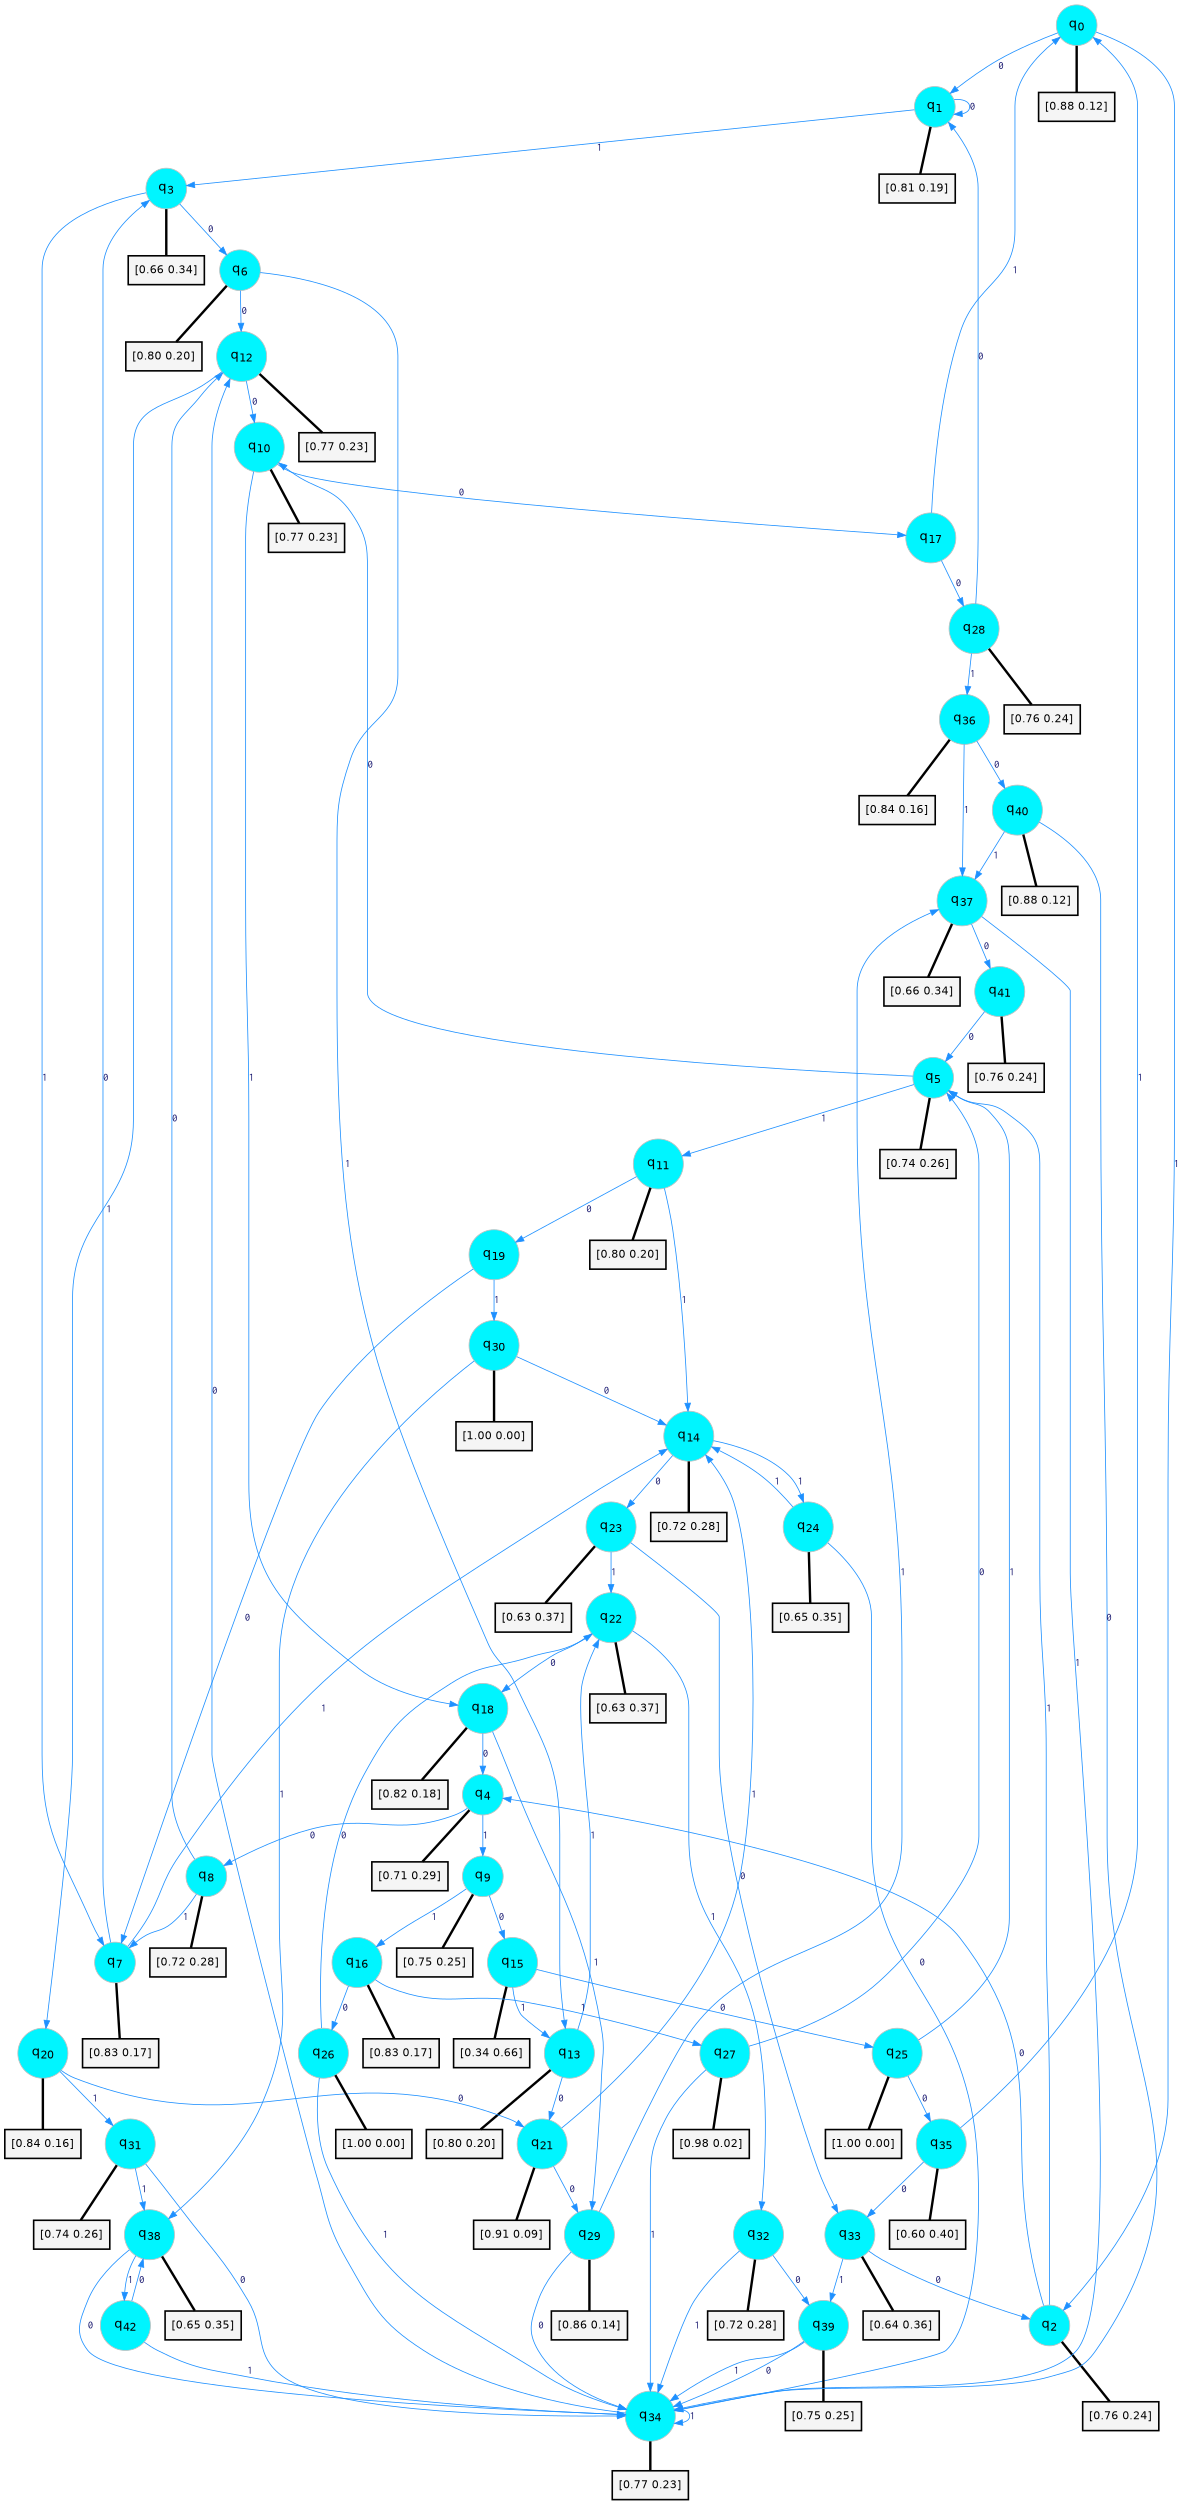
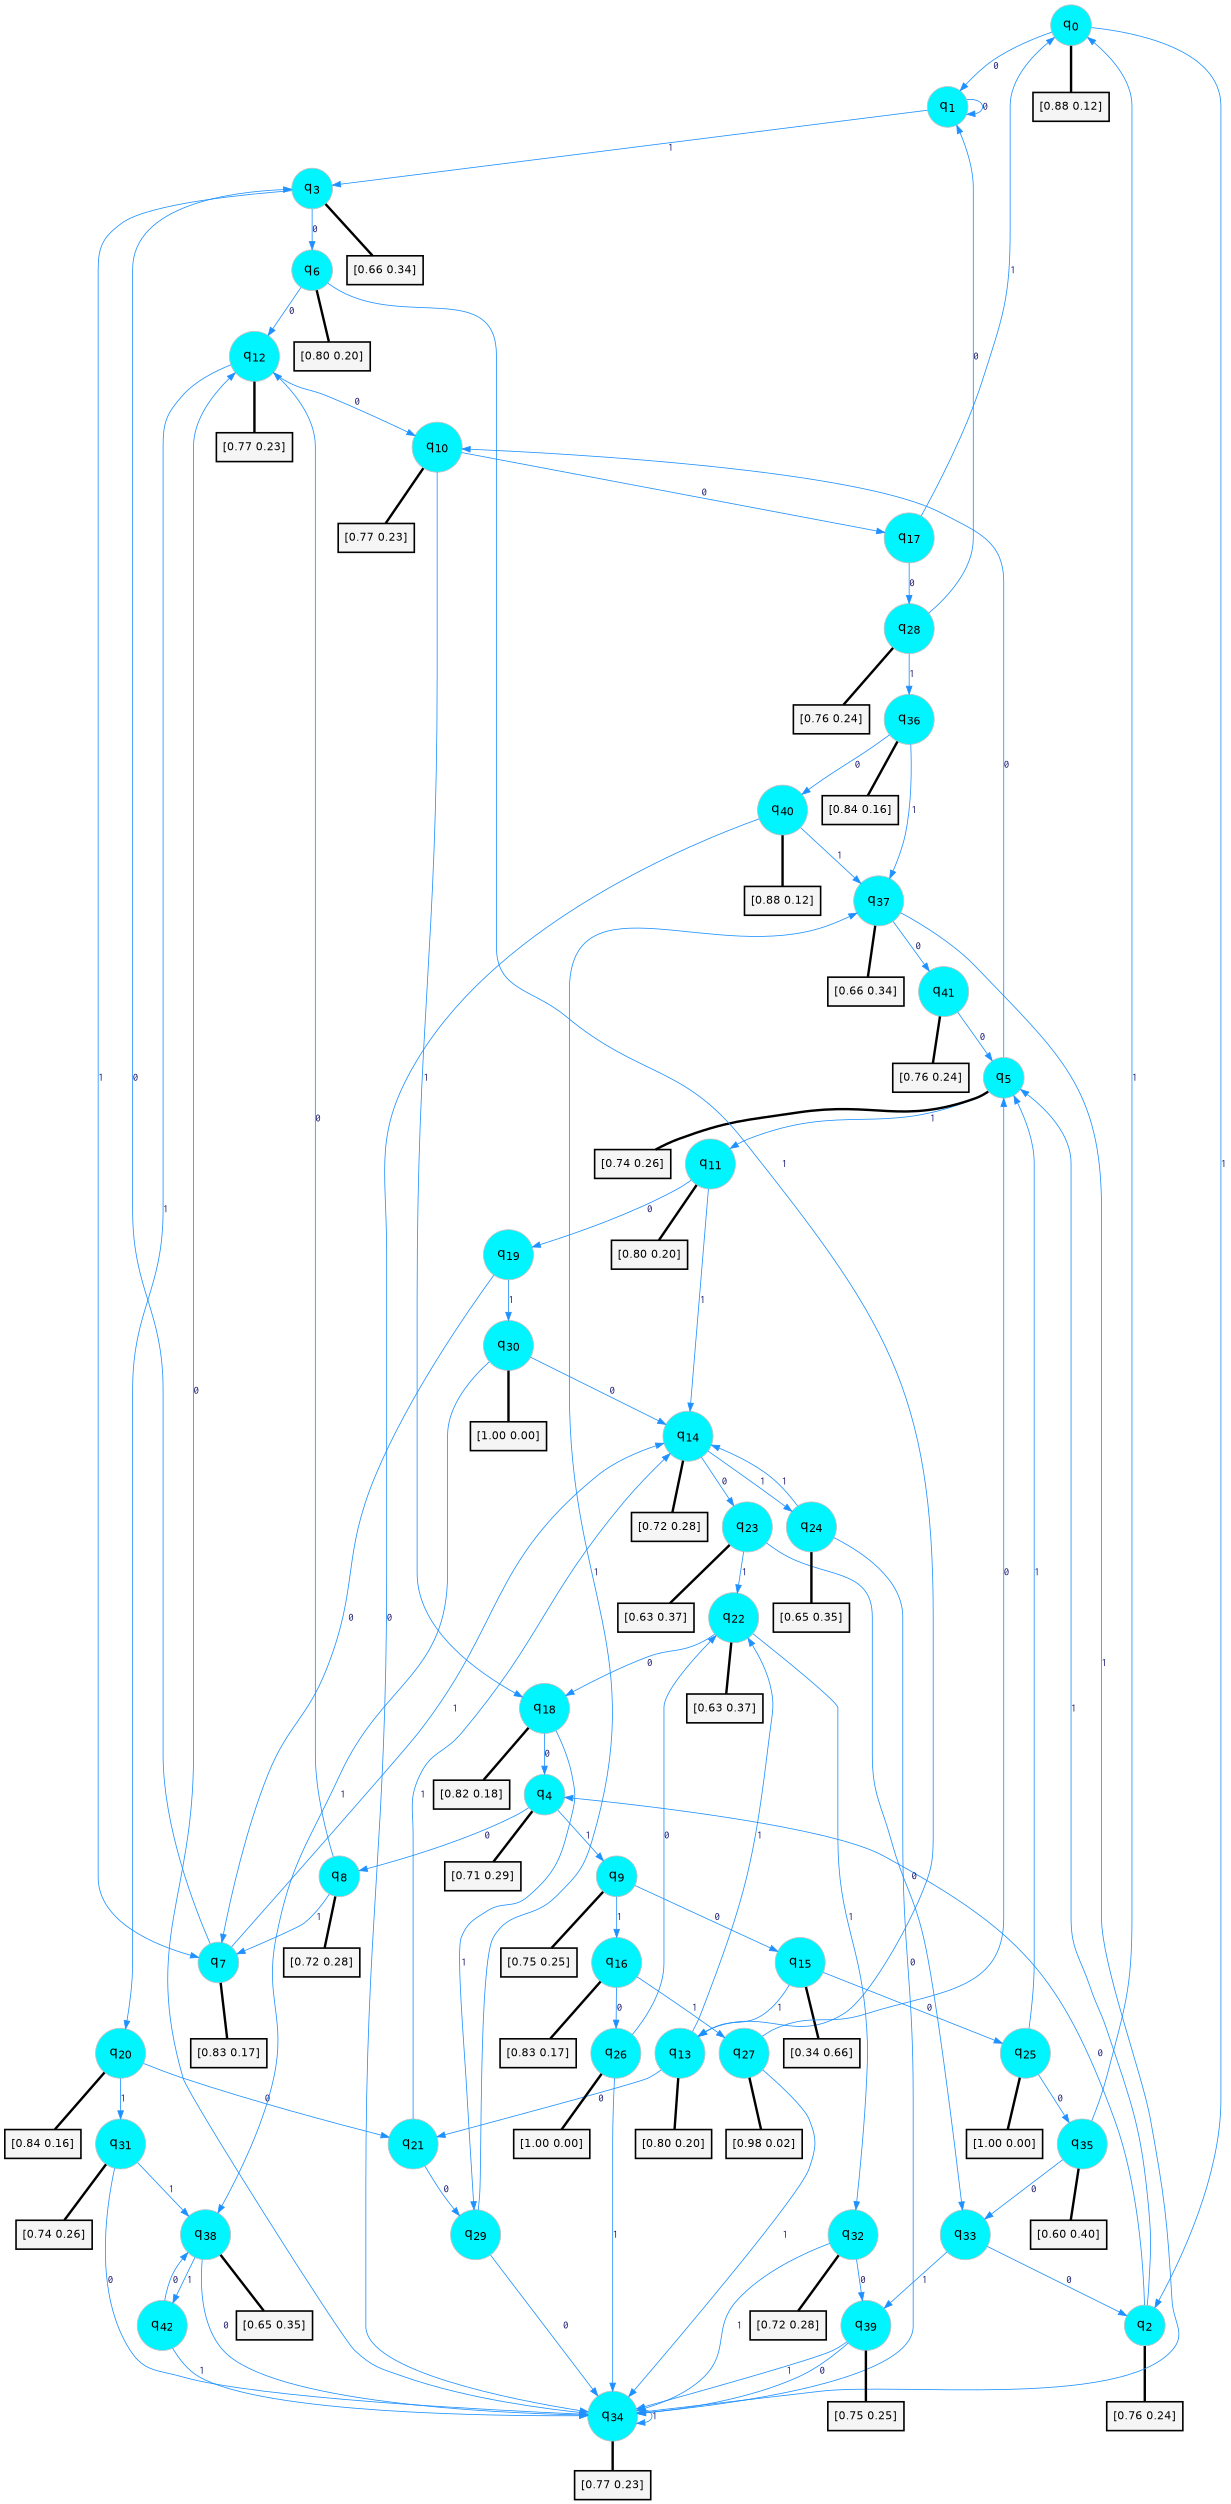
(917, 189) -> none
(512, 2235) -> none
(589, 2325) -> none
(901, 2325) -> none
